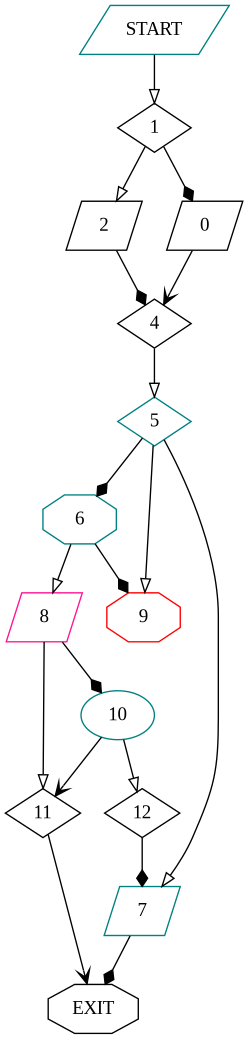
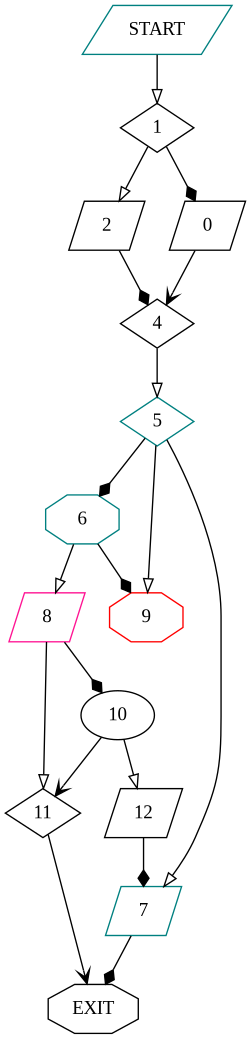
(118, 715) -> (118, 715)
(142, 813) -> (144, 813)
